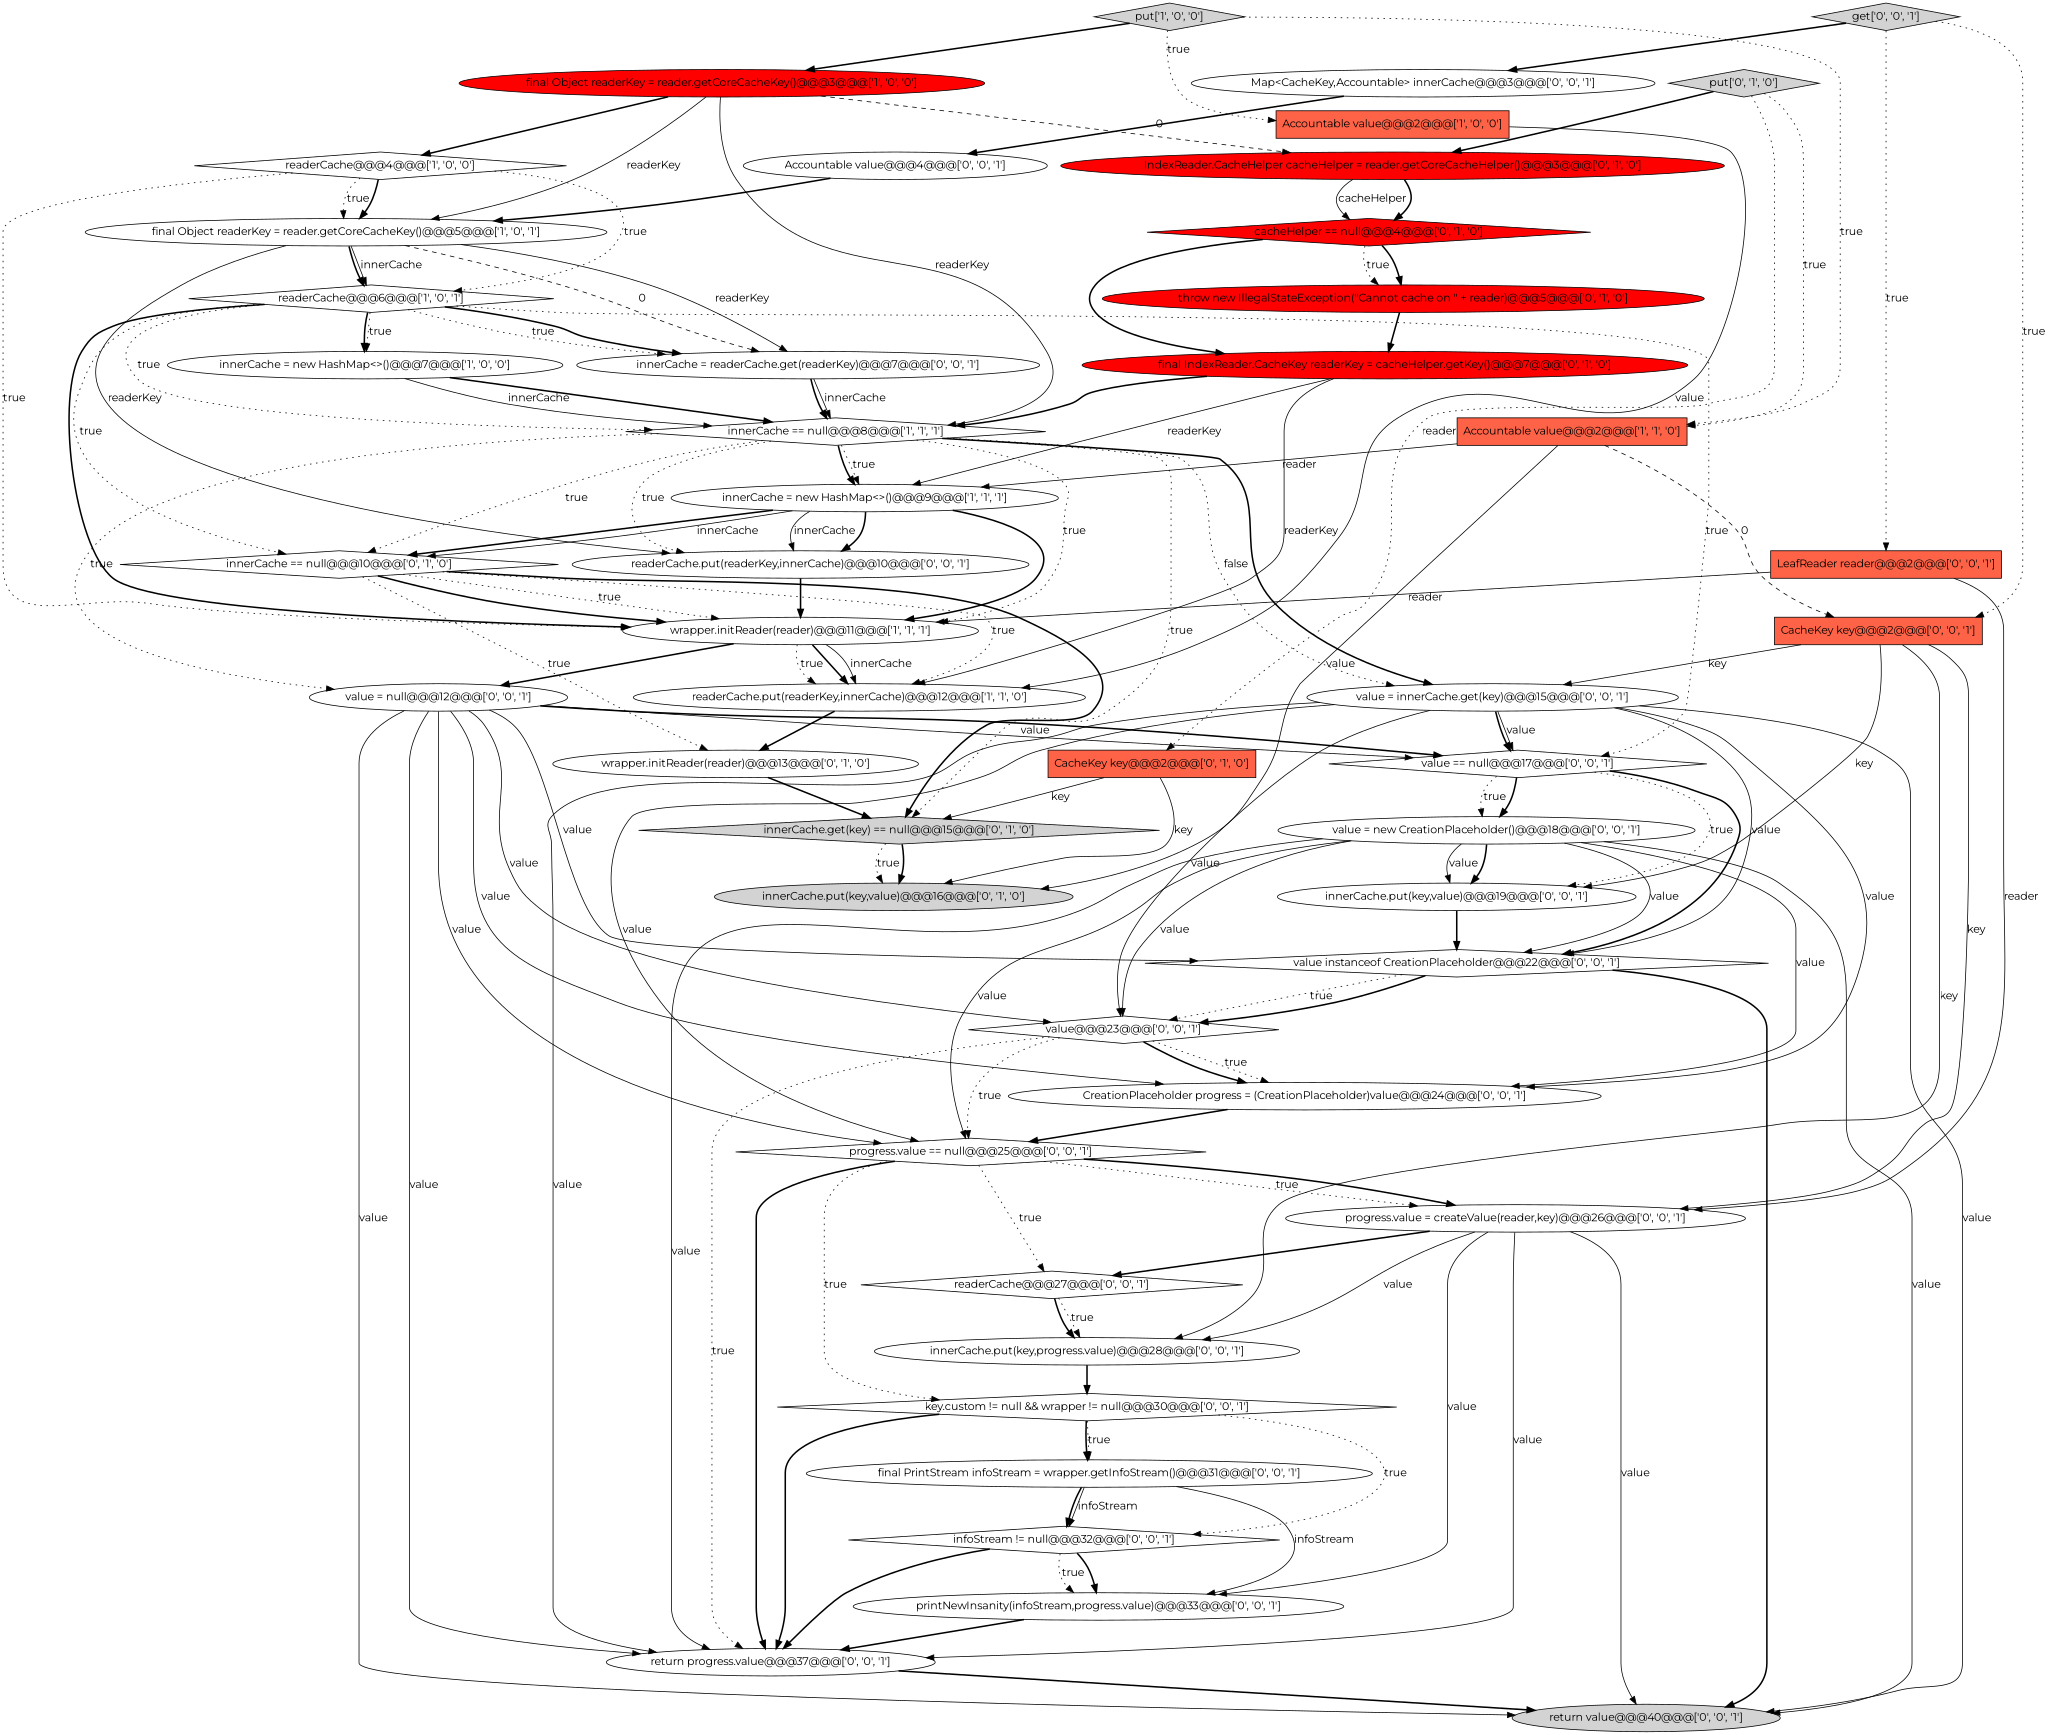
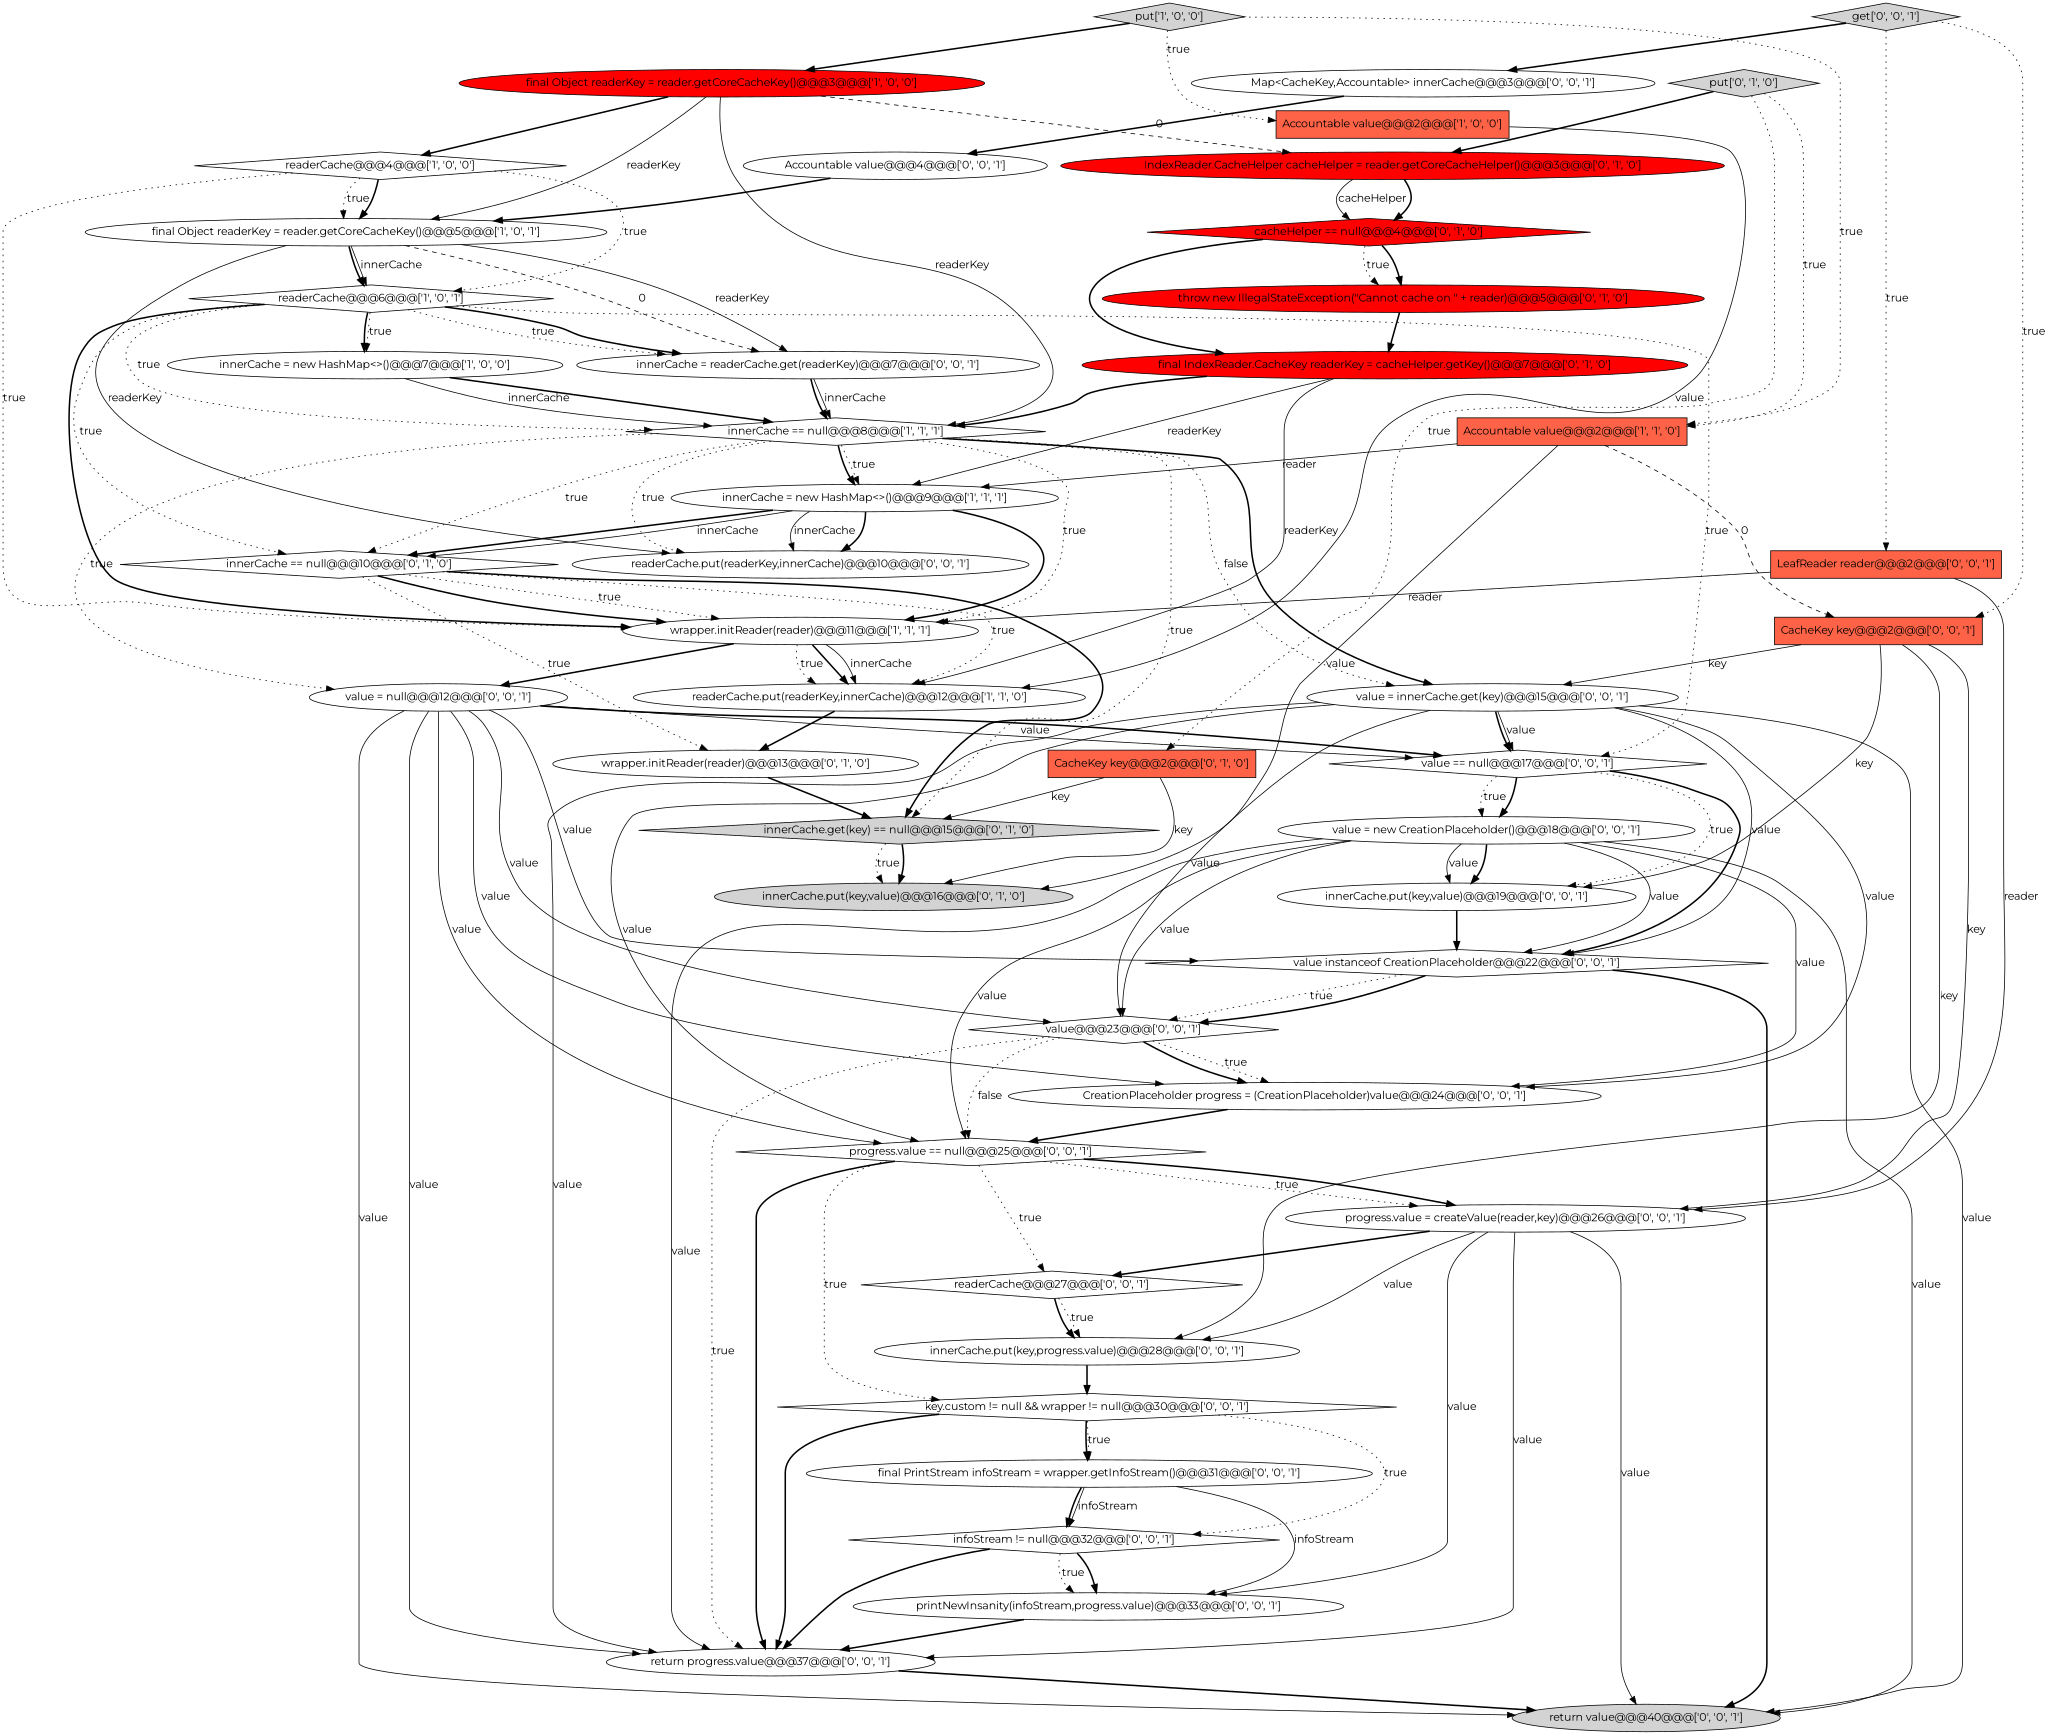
(1439, 432) -> (1439, 432)
(801, 592) -> none
(990, 1096) -> (990, 1096)
